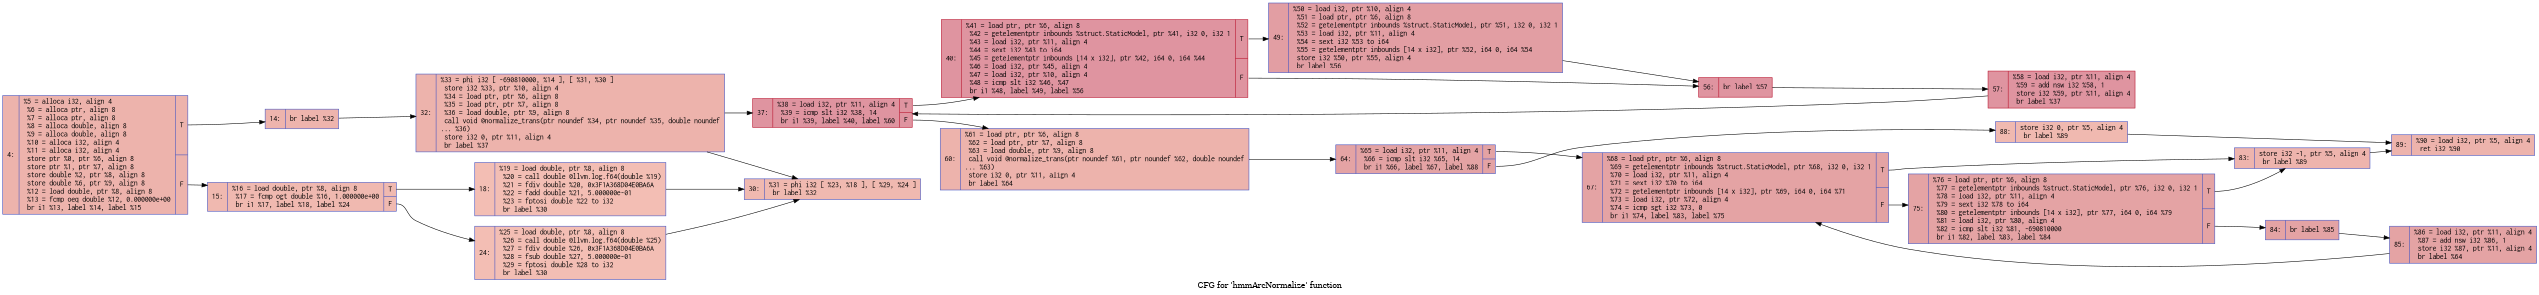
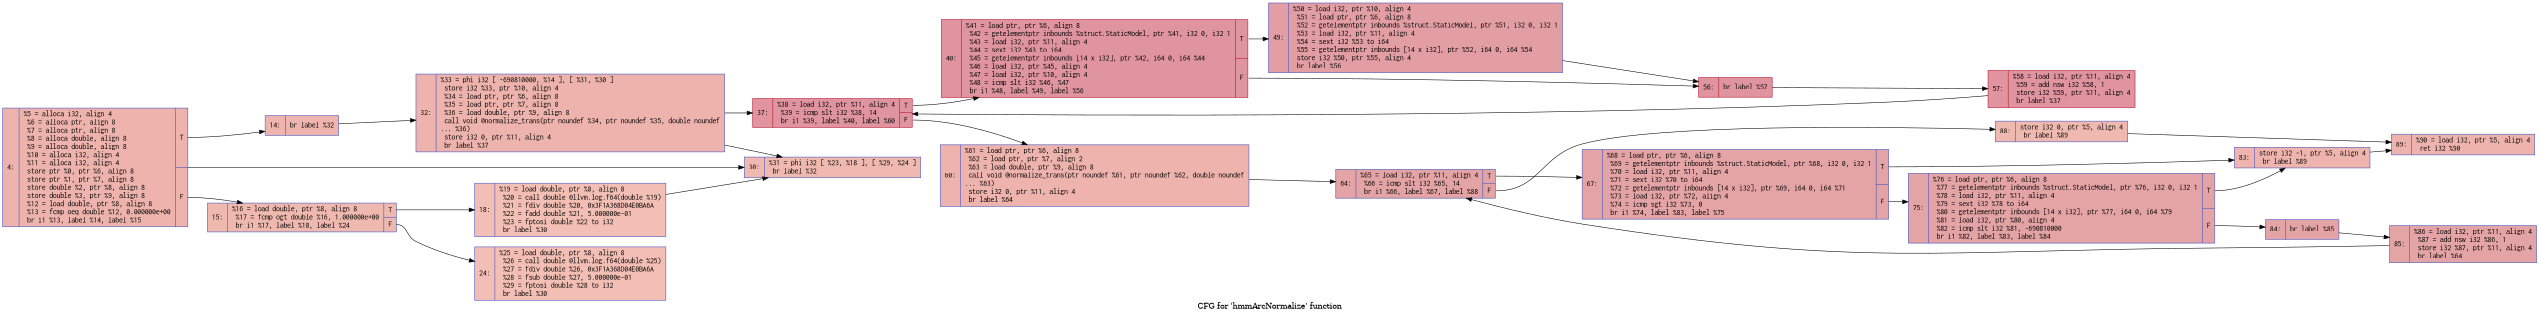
(1024, 143) -> (1024, 159)
(84, 183) -> (84, 196)
(730, 219) -> (463, 167)
(2103, 266) -> (1928, 253)
